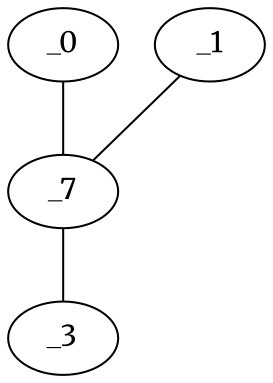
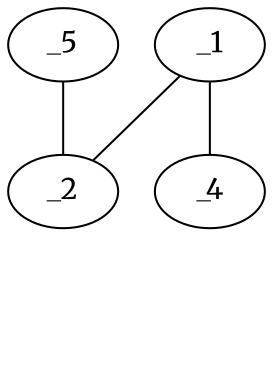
(63, 45) -> (63, 45)
(63, 192) -> (63, 192)
none -> (210, 192)
(63, 338) -> none
